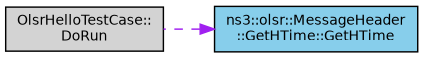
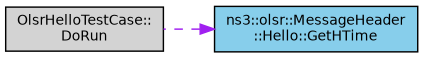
(316, 29) -> (316, 29)
